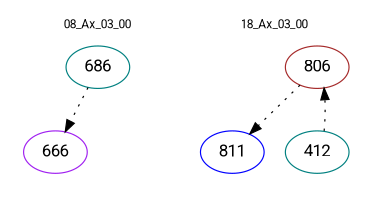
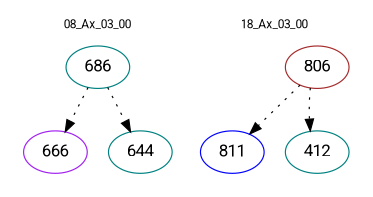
(325, 115) -> (309, 104)
none -> (140, 152)
